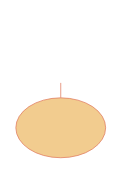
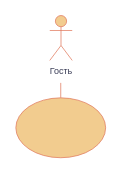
none -> (61, 38)
